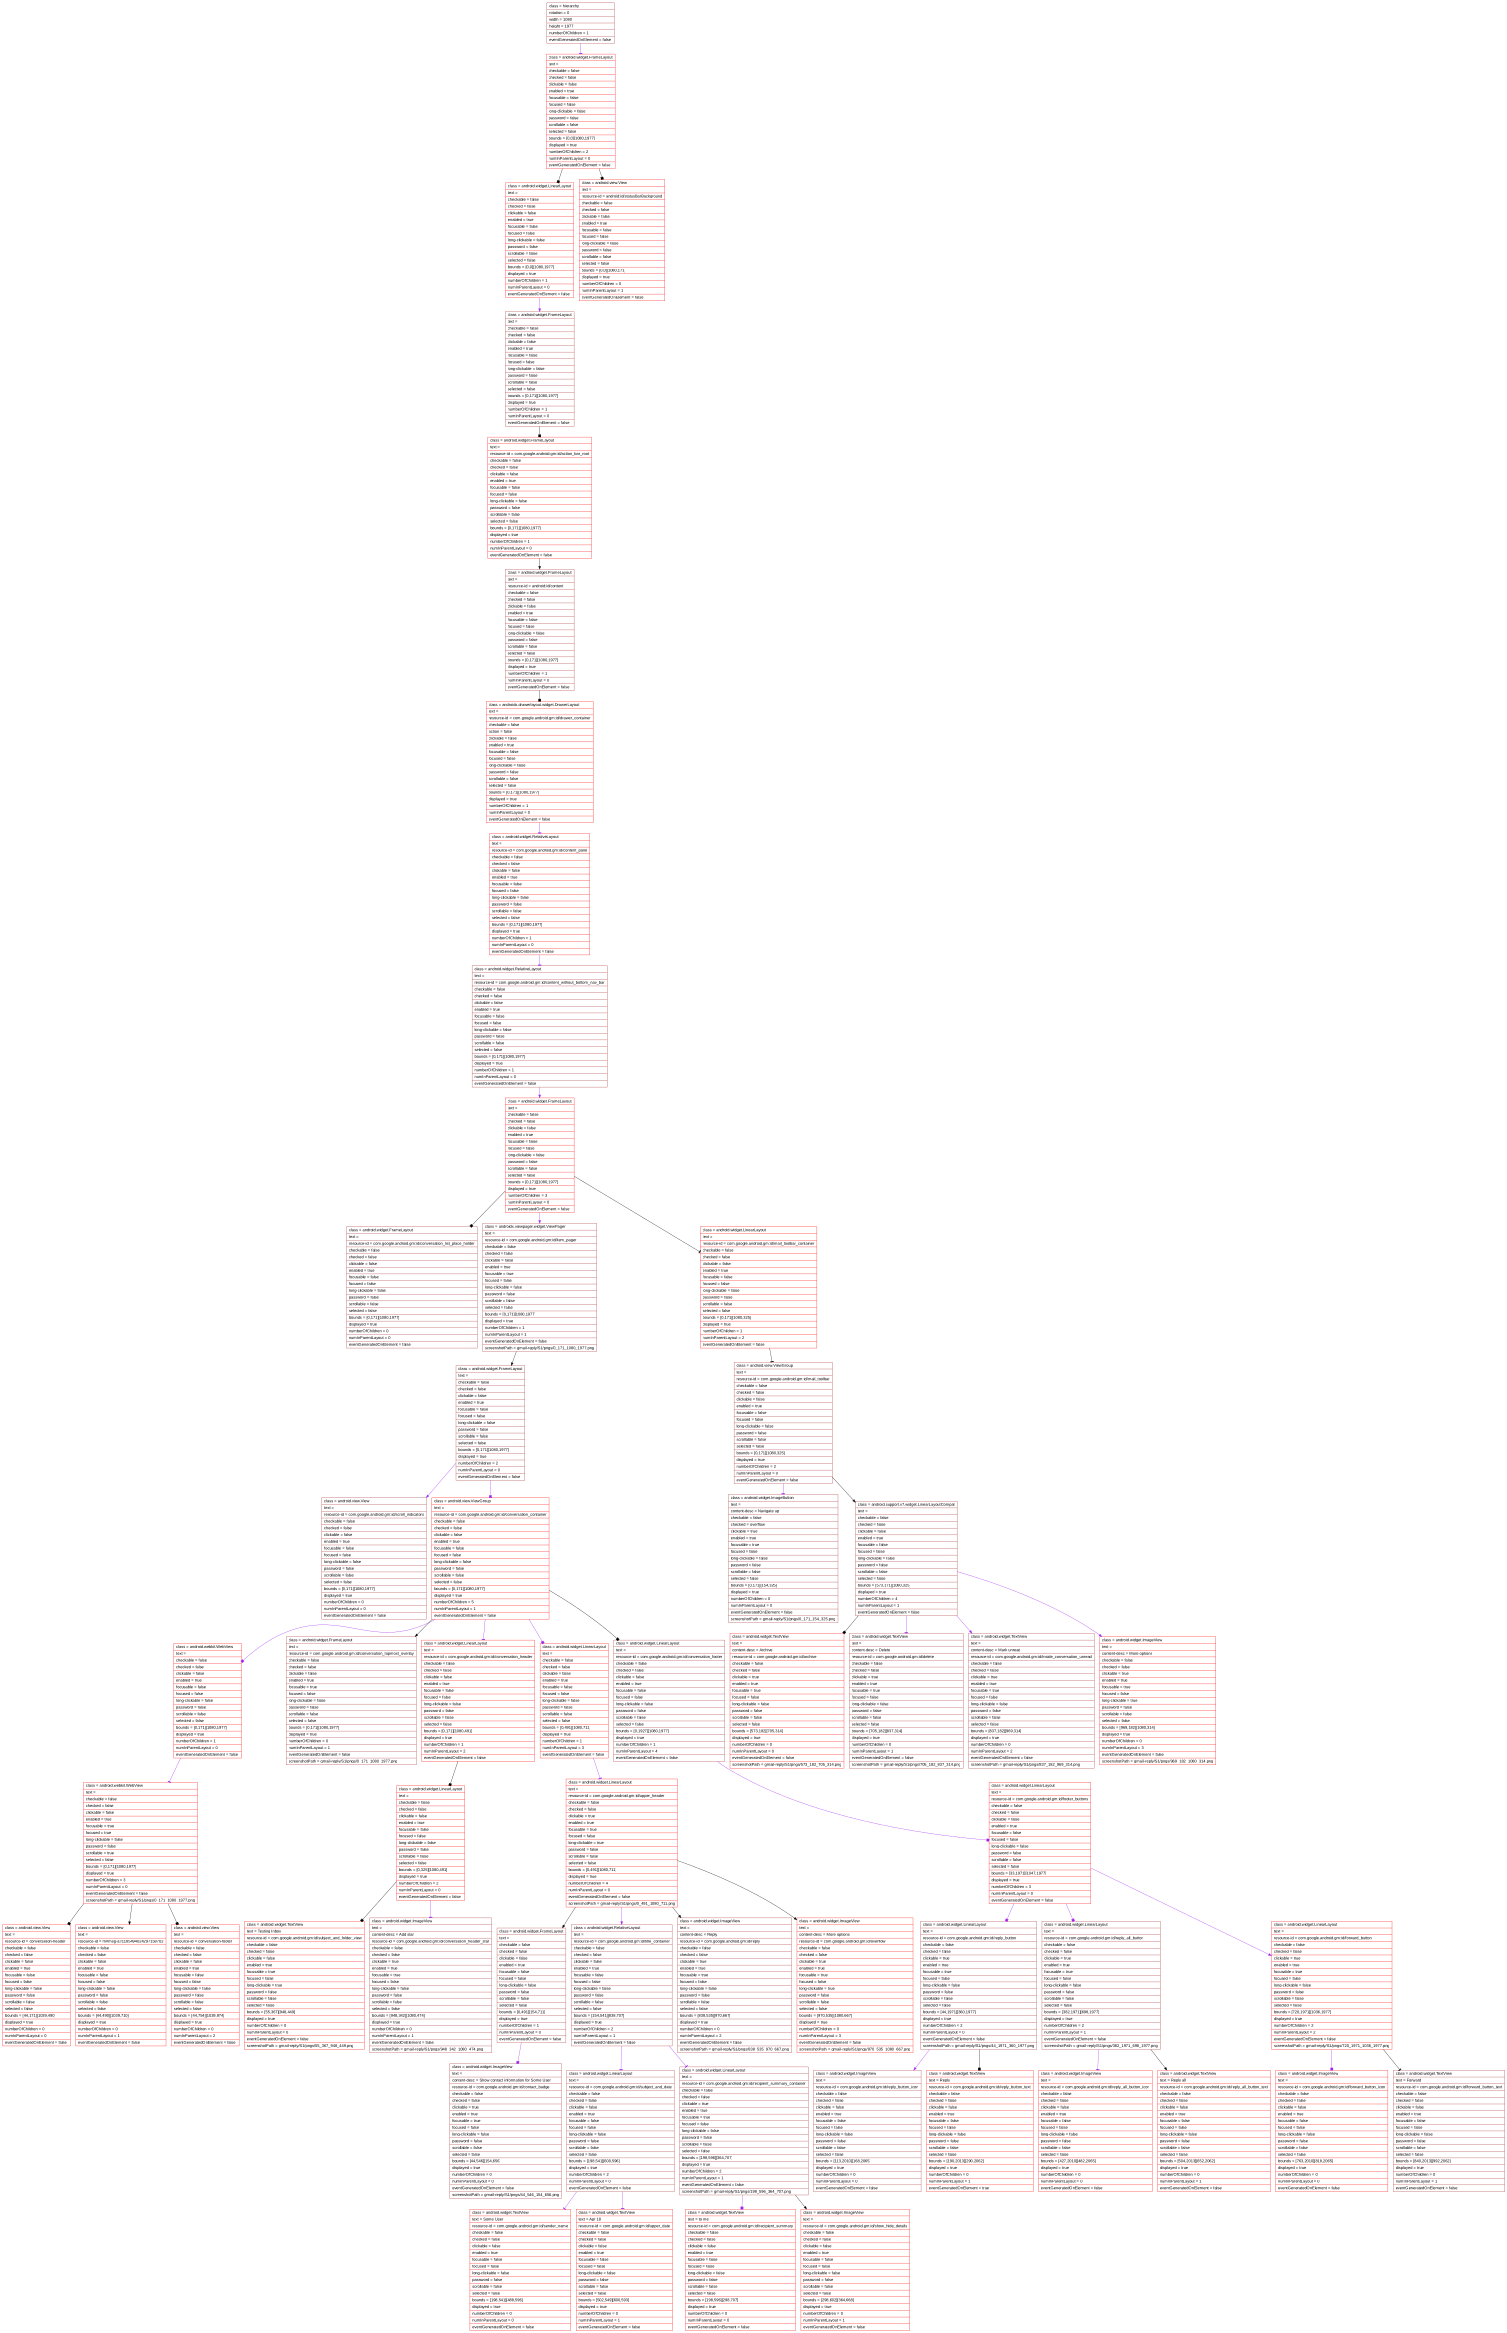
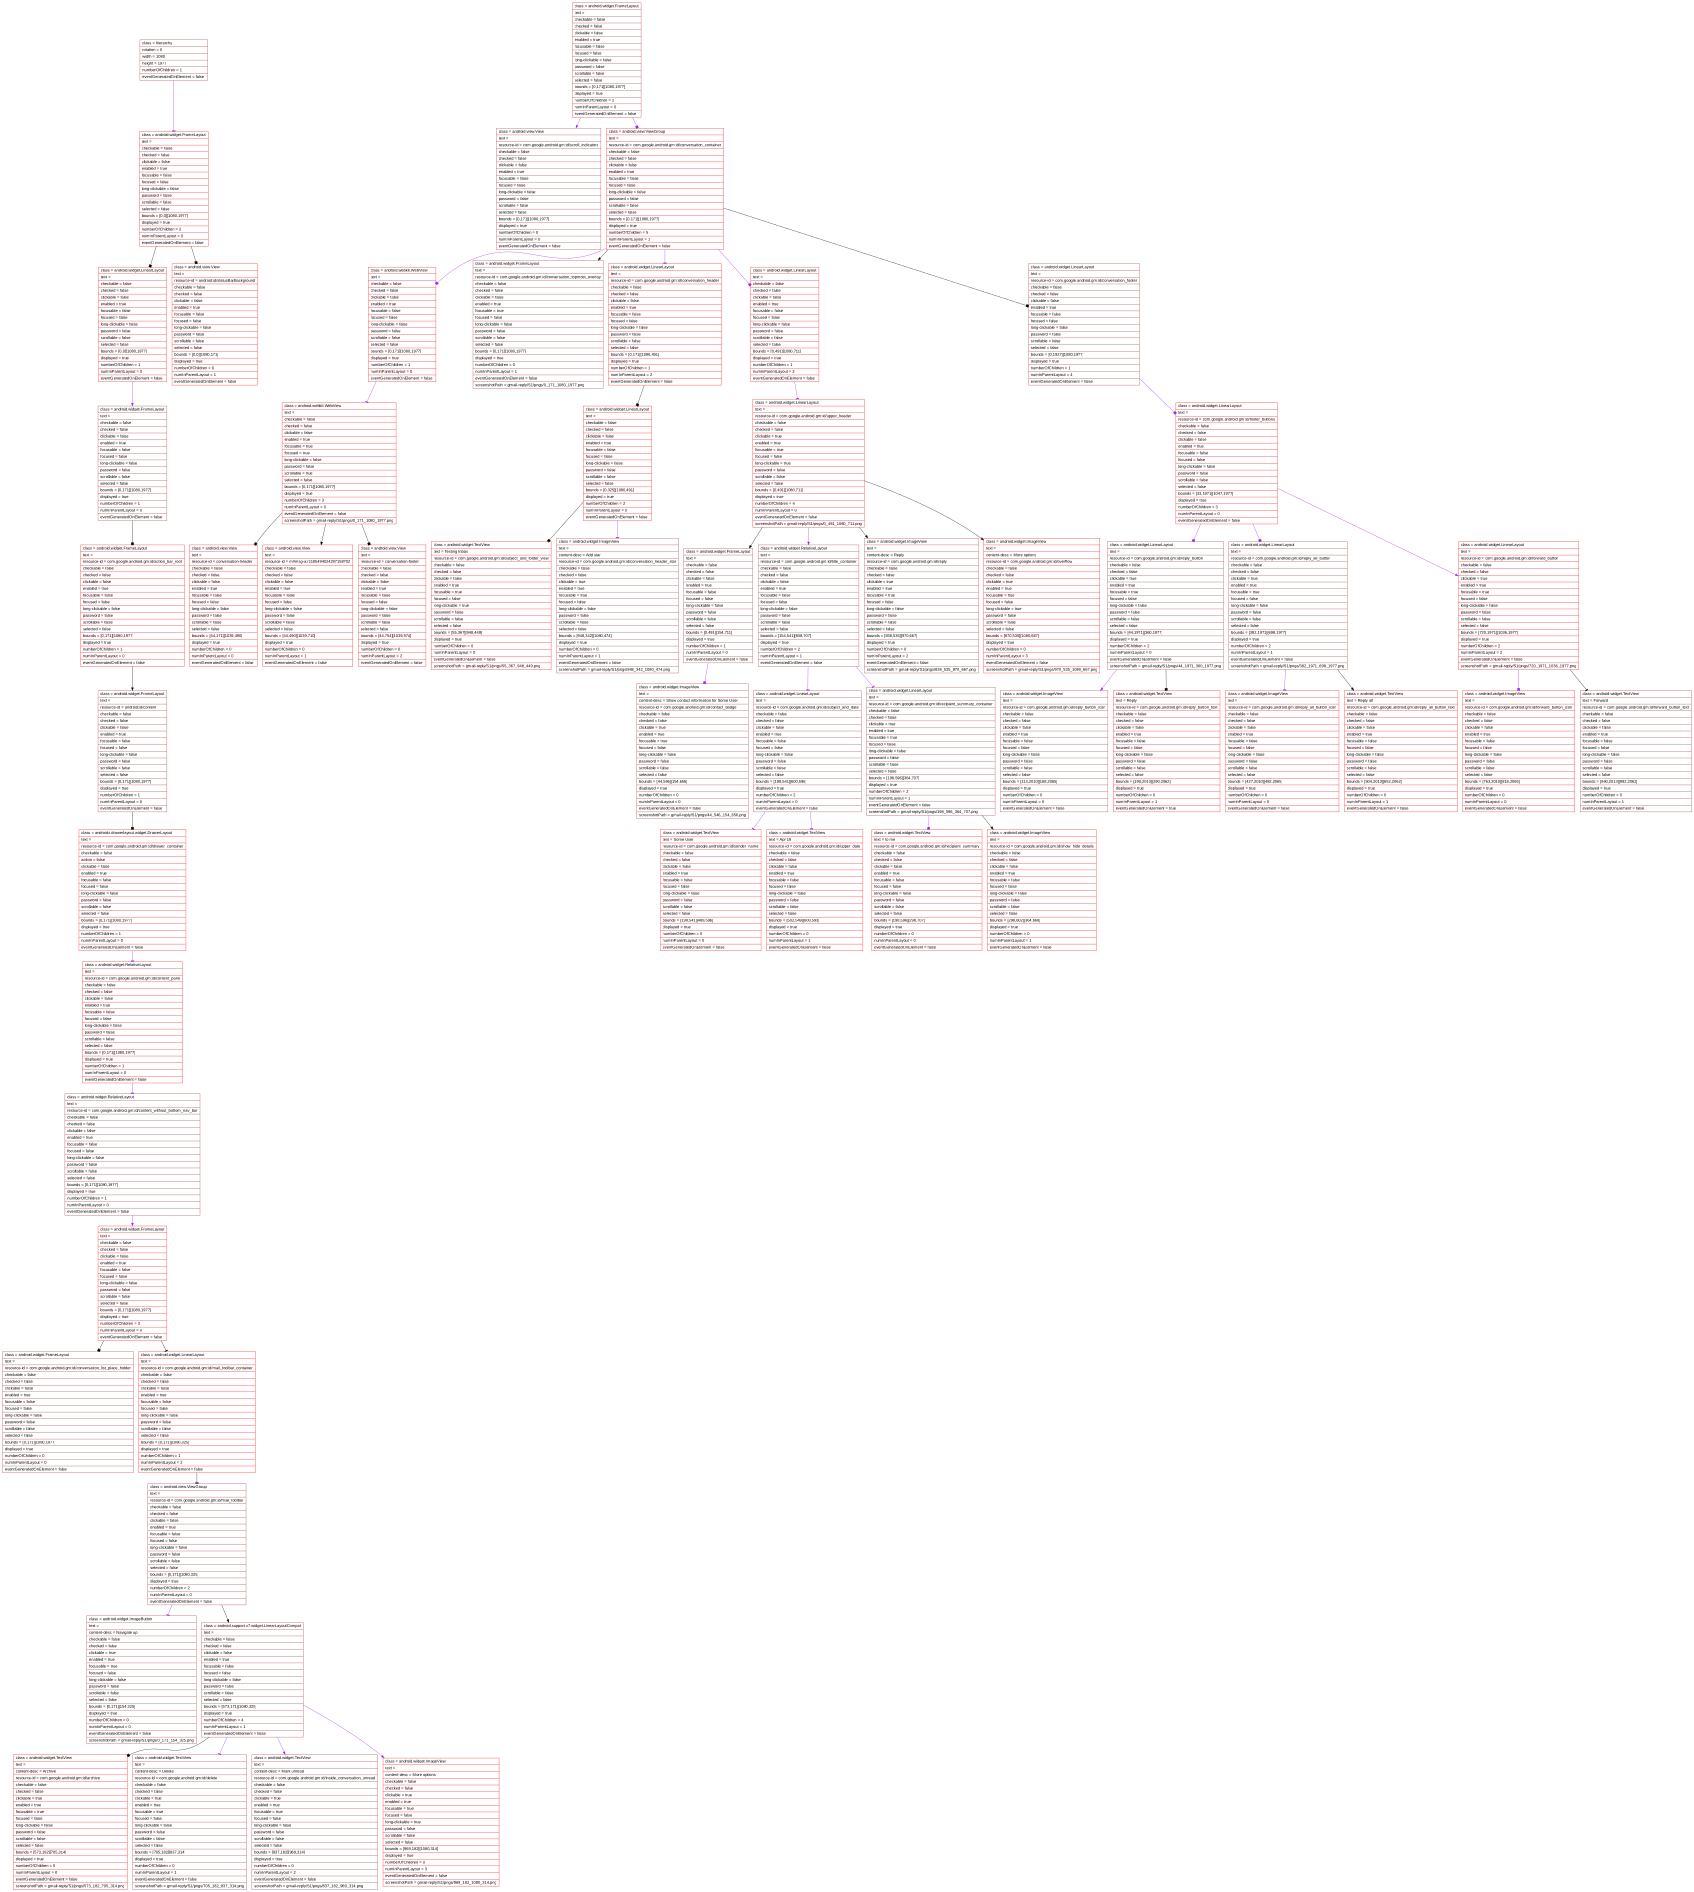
(540, 1287) -> none
(748, 1525) -> (103, 1646)
